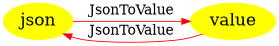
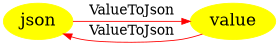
(132, 11) -> (132, 11)
(132, 32) -> (132, 32)
